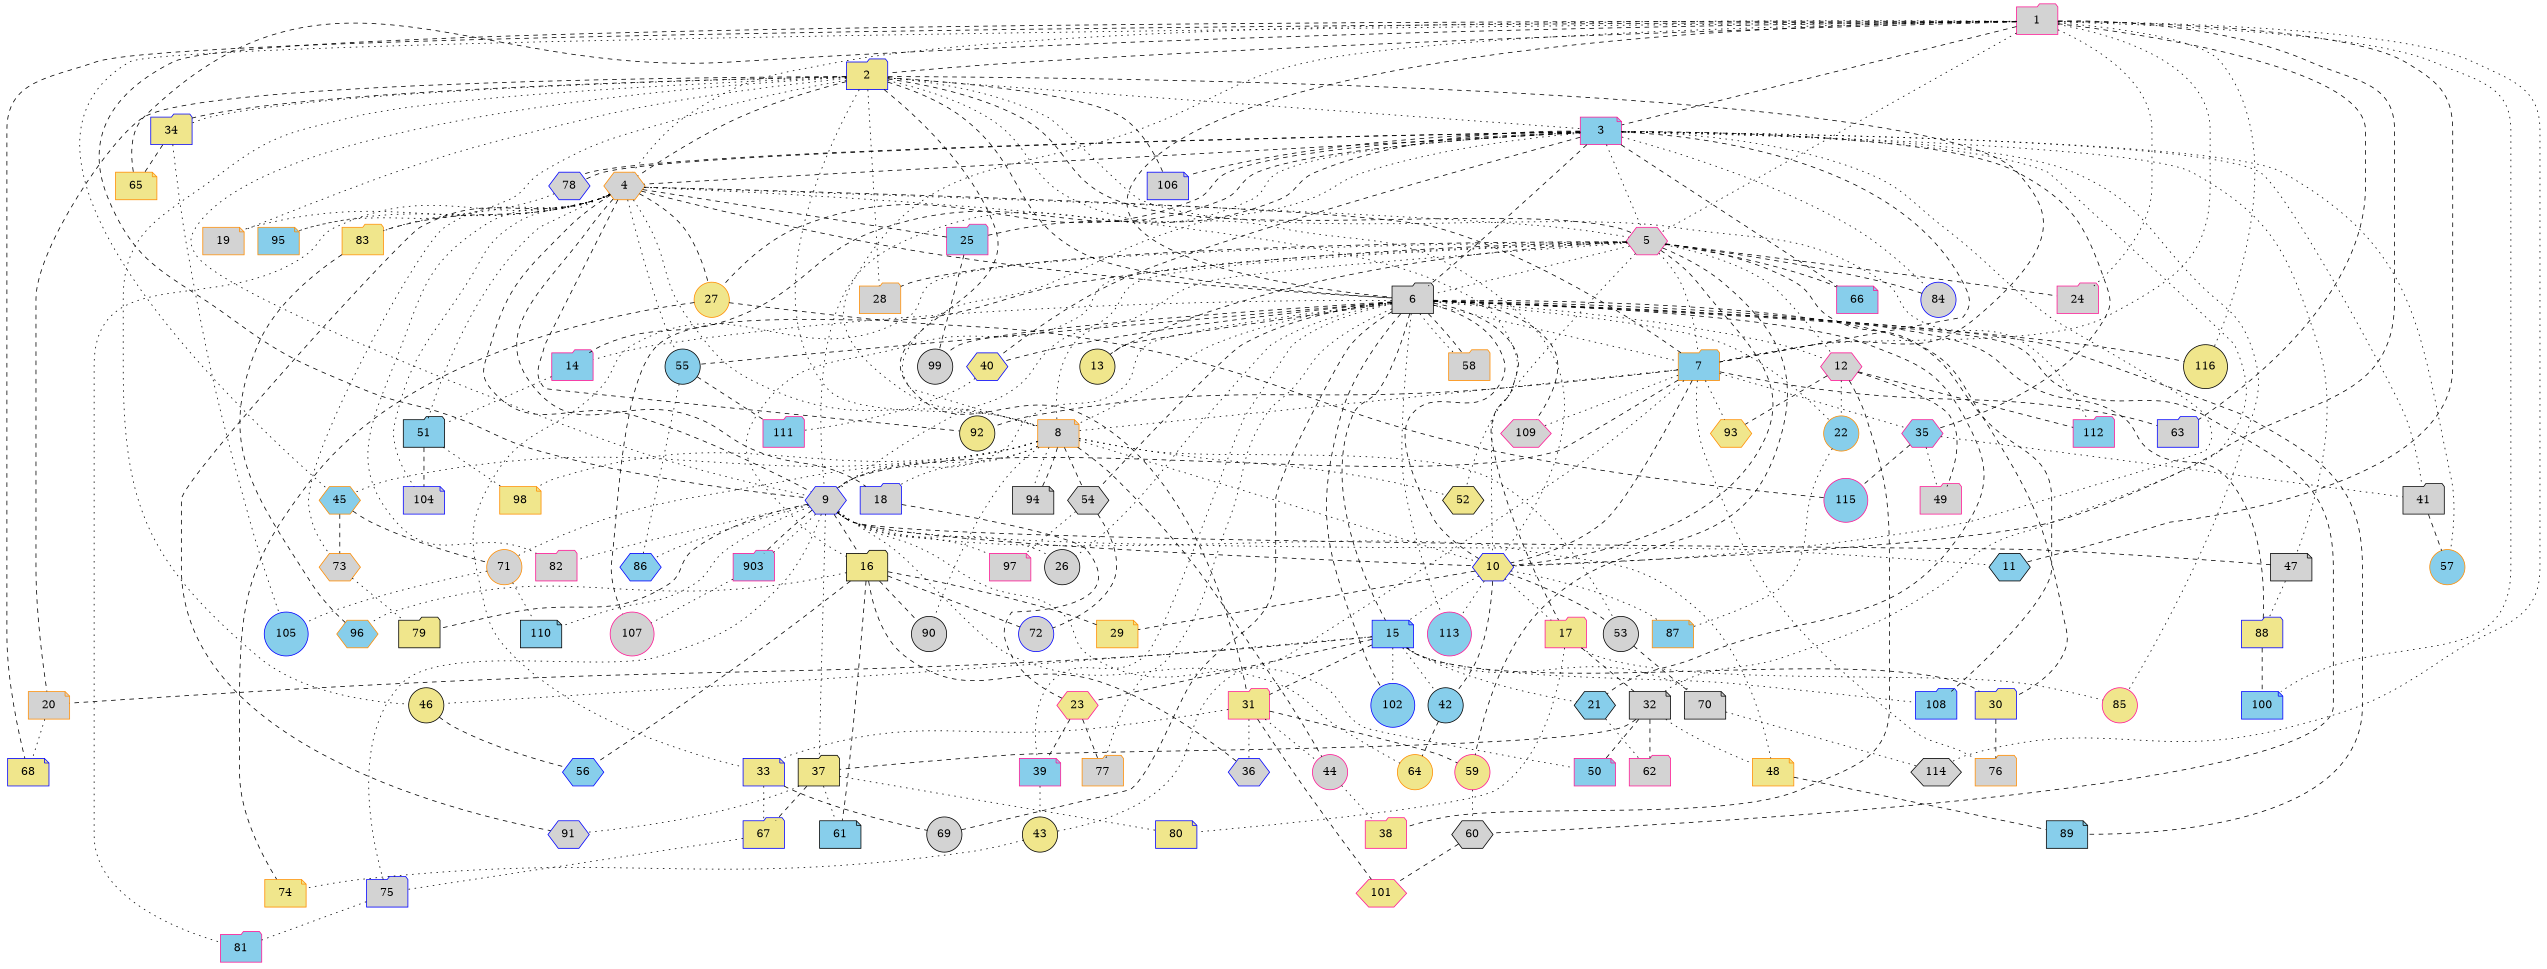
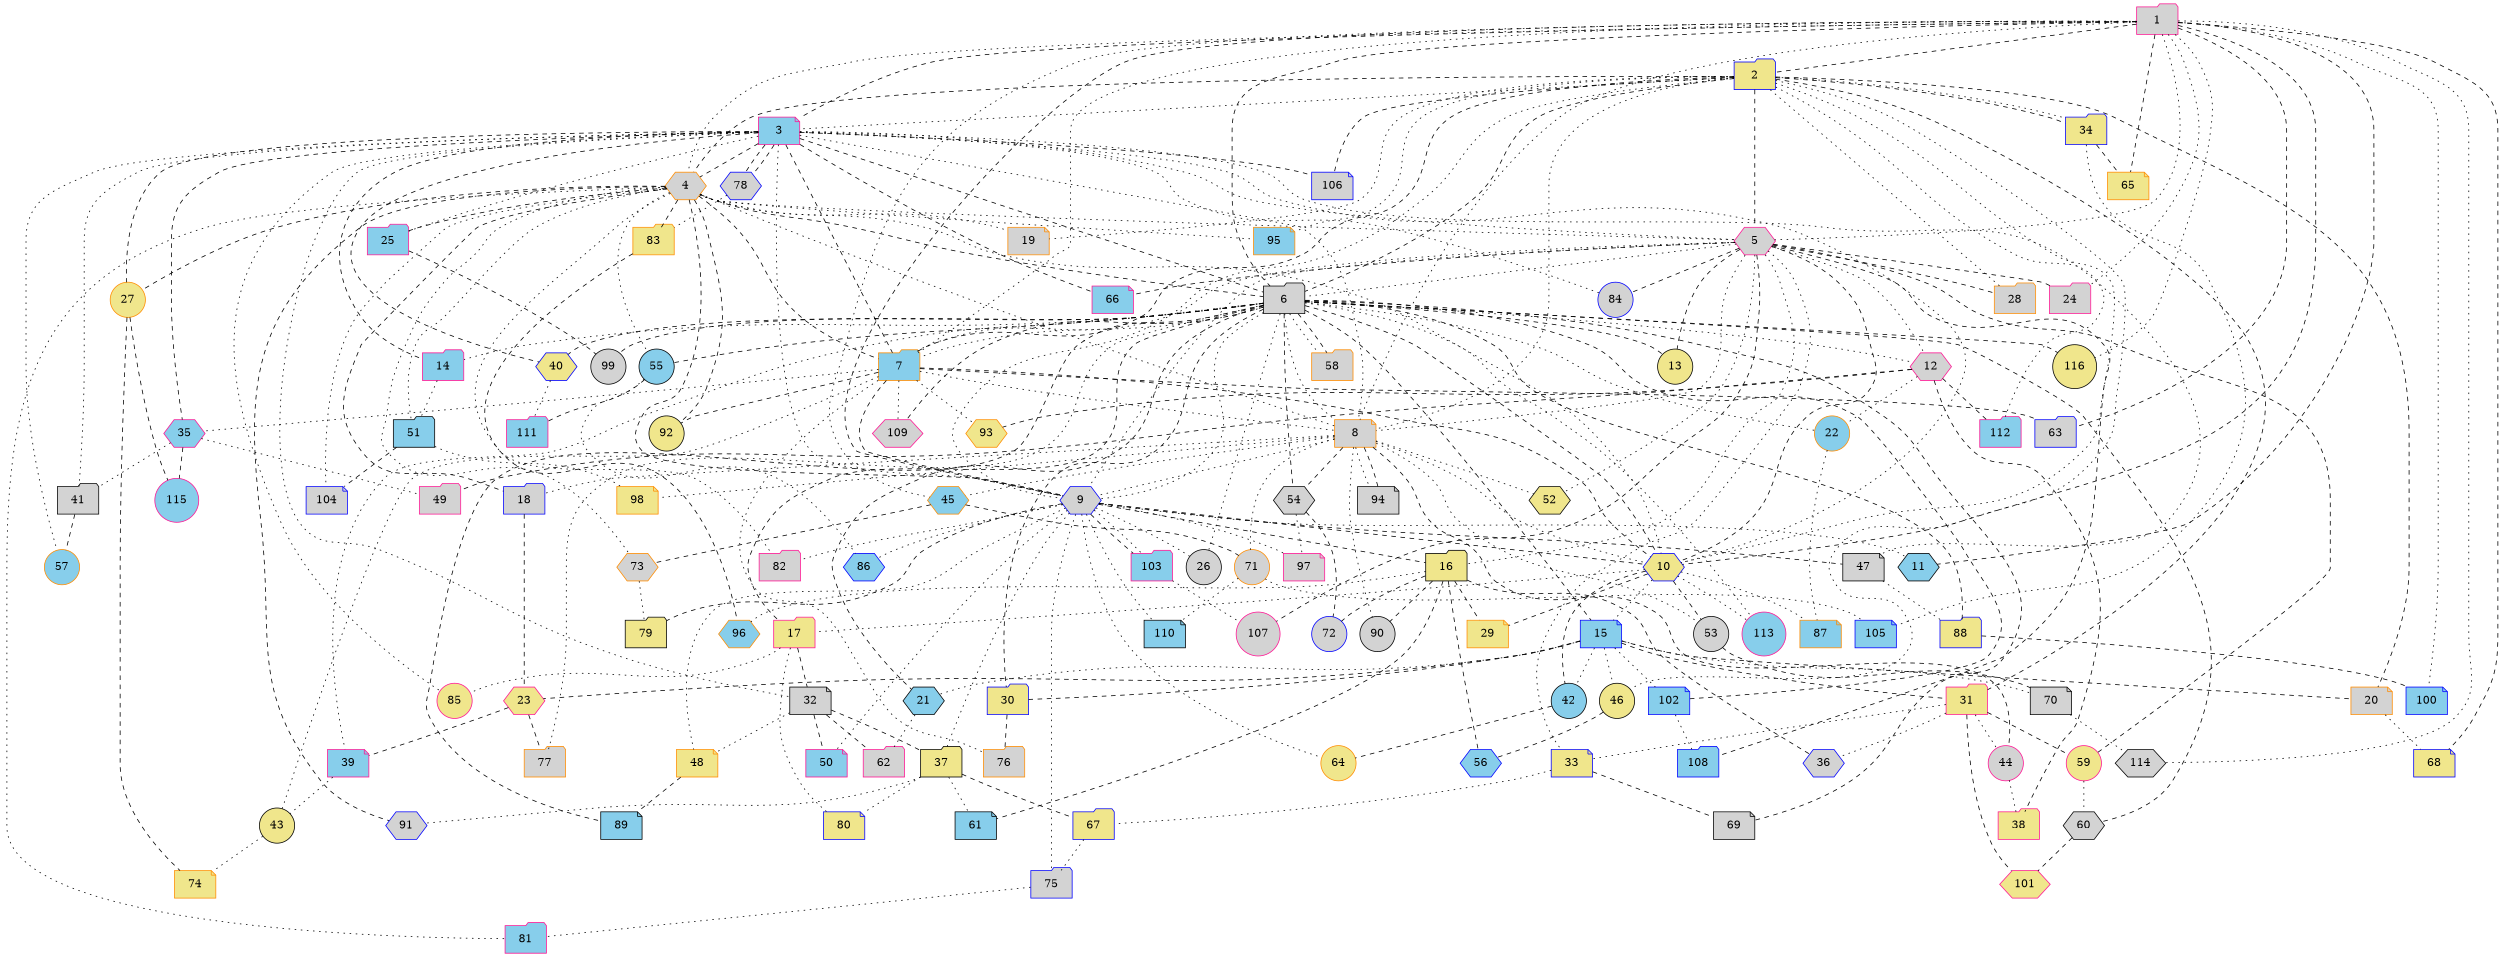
(1288, 195) -> (582, 179)
(754, 567) -> (1152, 567)
(286, 634) -> (1876, 634)
(1647, 679) -> (1684, 732)
(1393, 705) -> (1669, 701)
(944, 835) -> (1734, 826)
